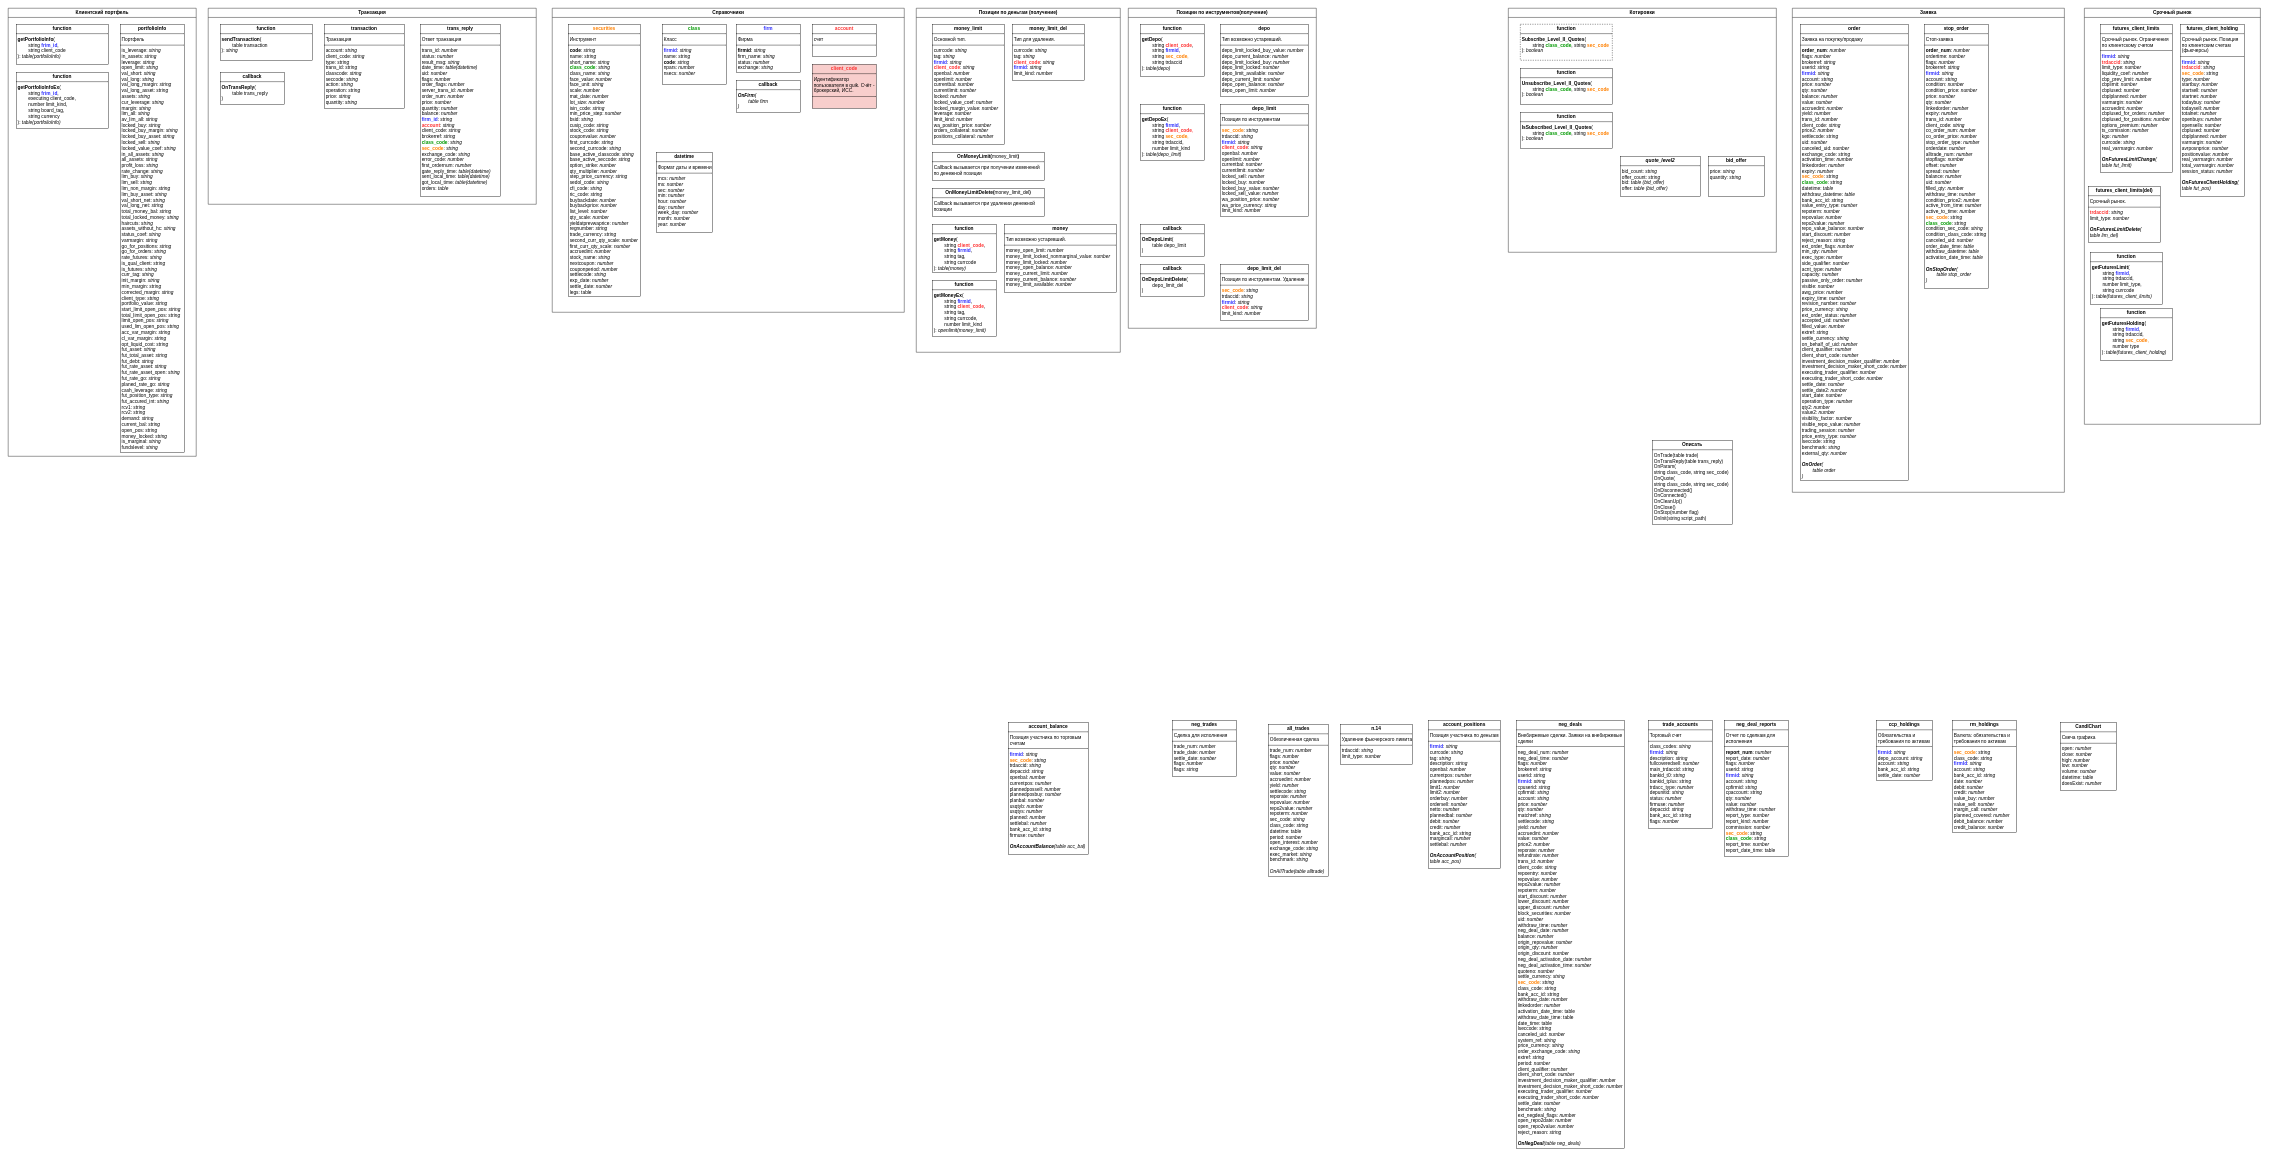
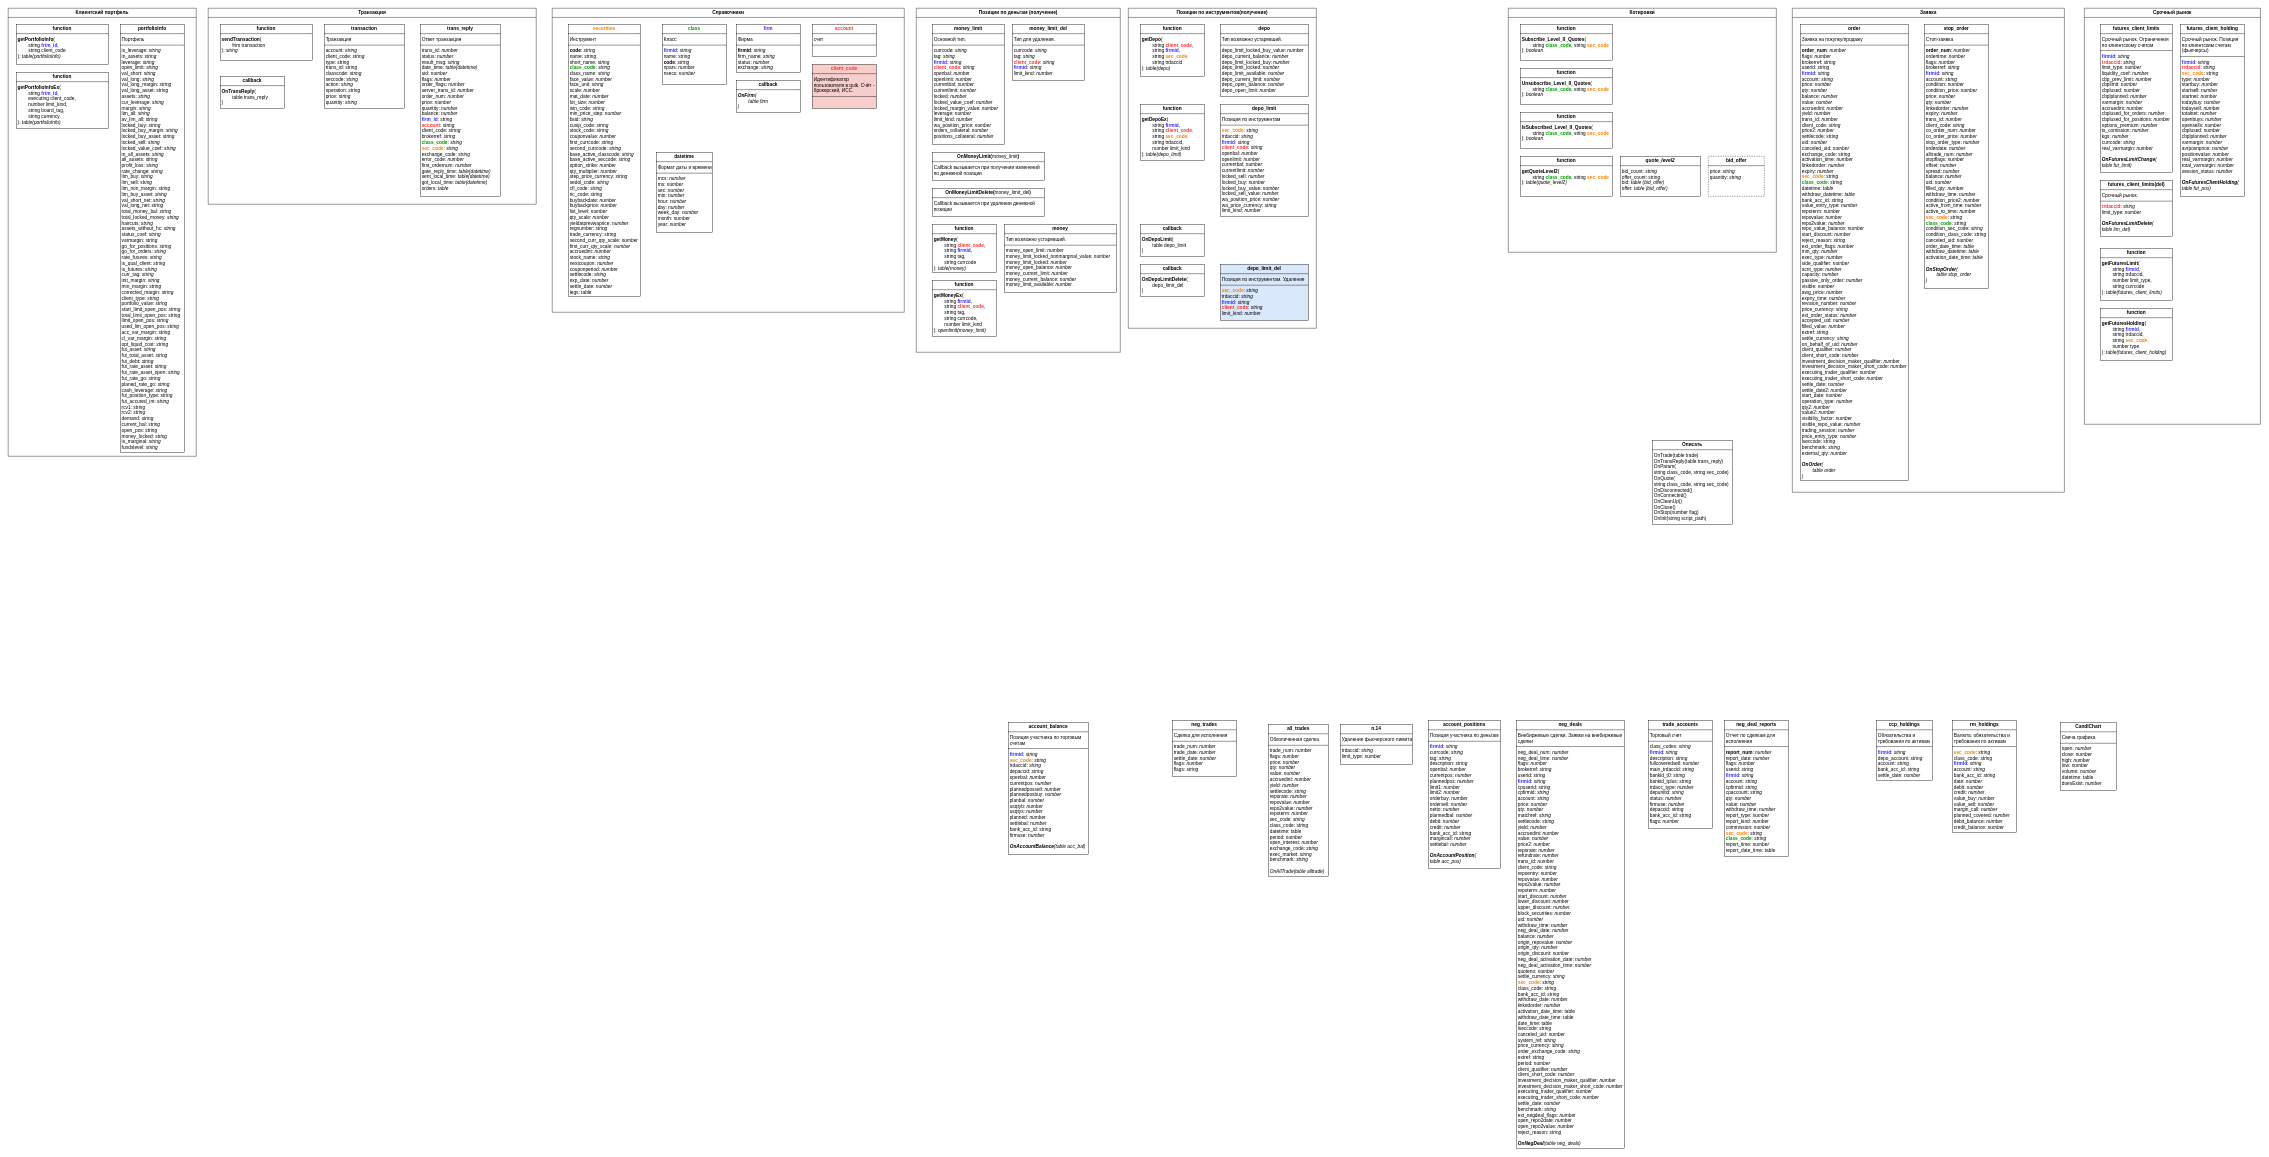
(242, 36) -> (241, 36)
(1566, 42) -> (1566, 42)
(252, 88) -> (252, 92)
none -> (1566, 176)
(1736, 176) -> (1736, 176)
(2124, 214) -> (2136, 208)
(2126, 278) -> (2136, 274)
(1264, 292) -> (1264, 292)
